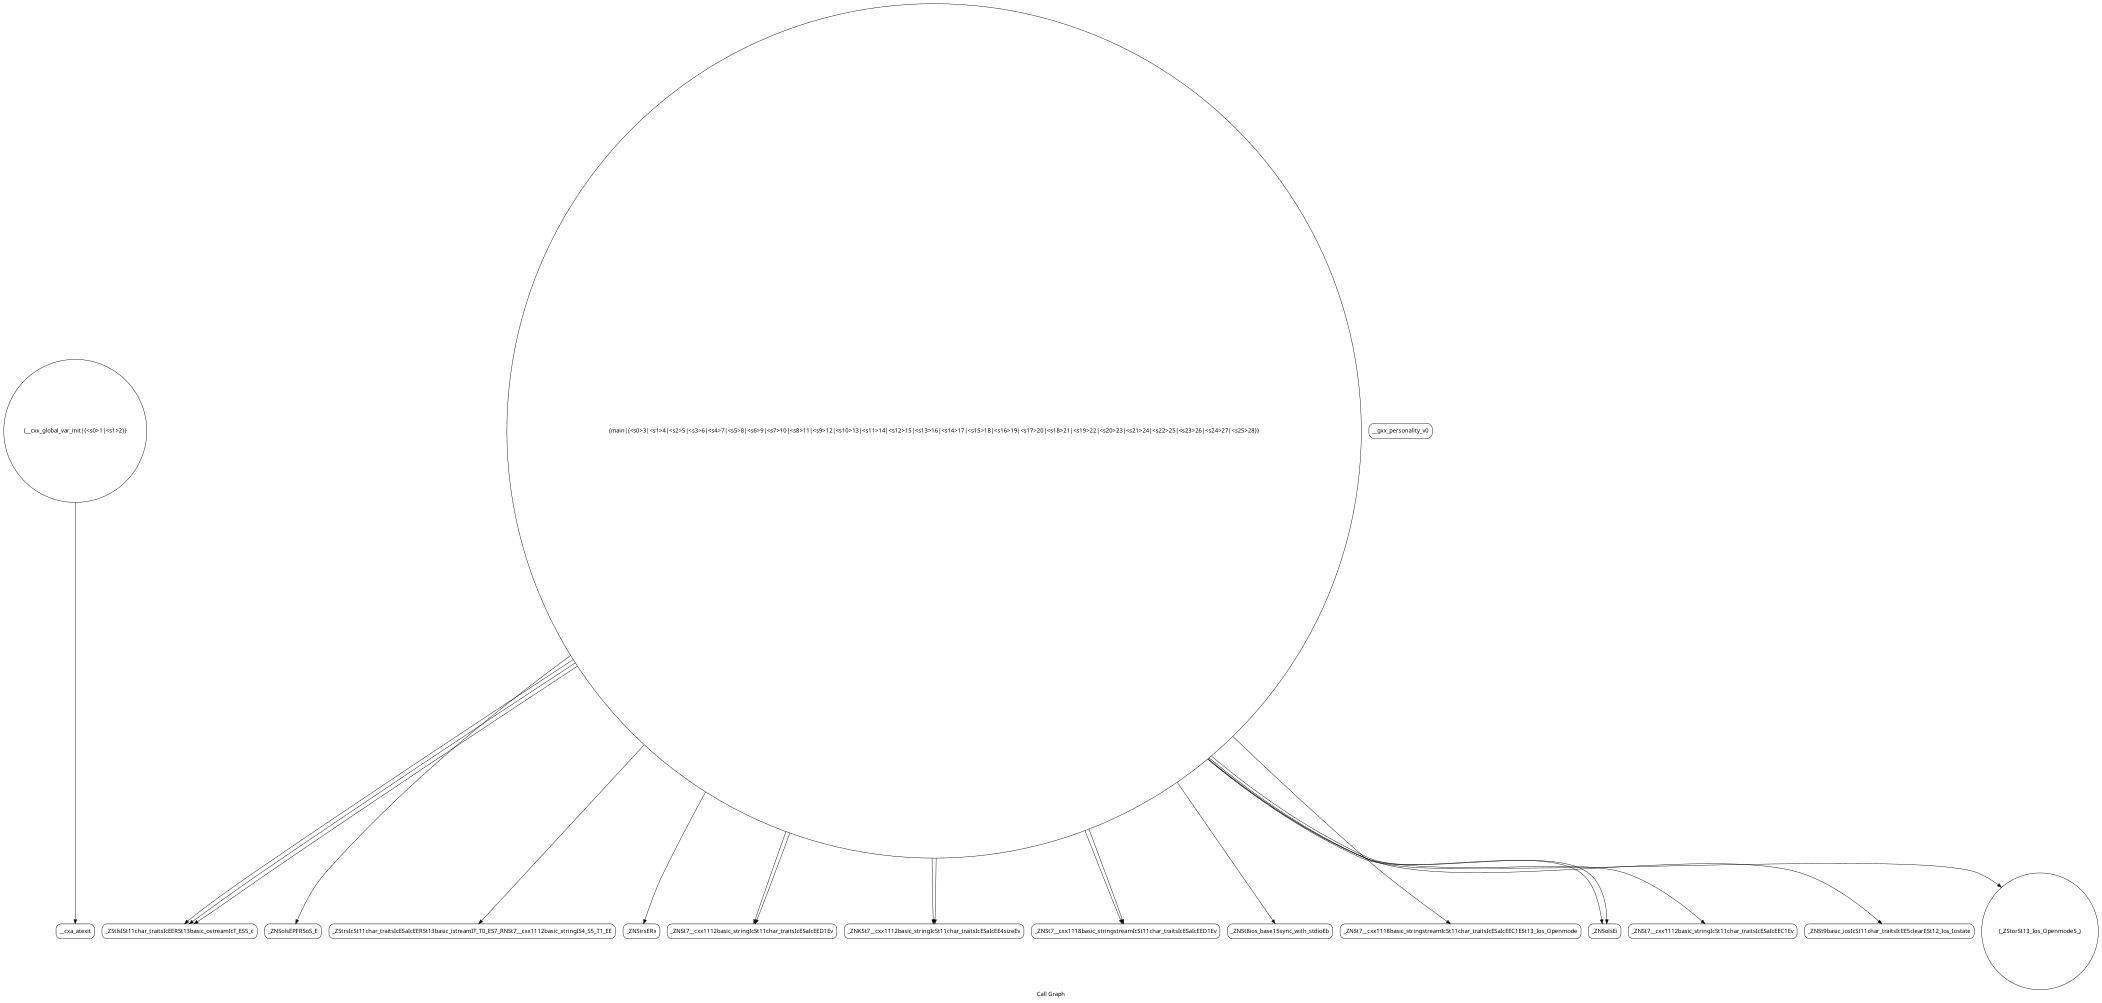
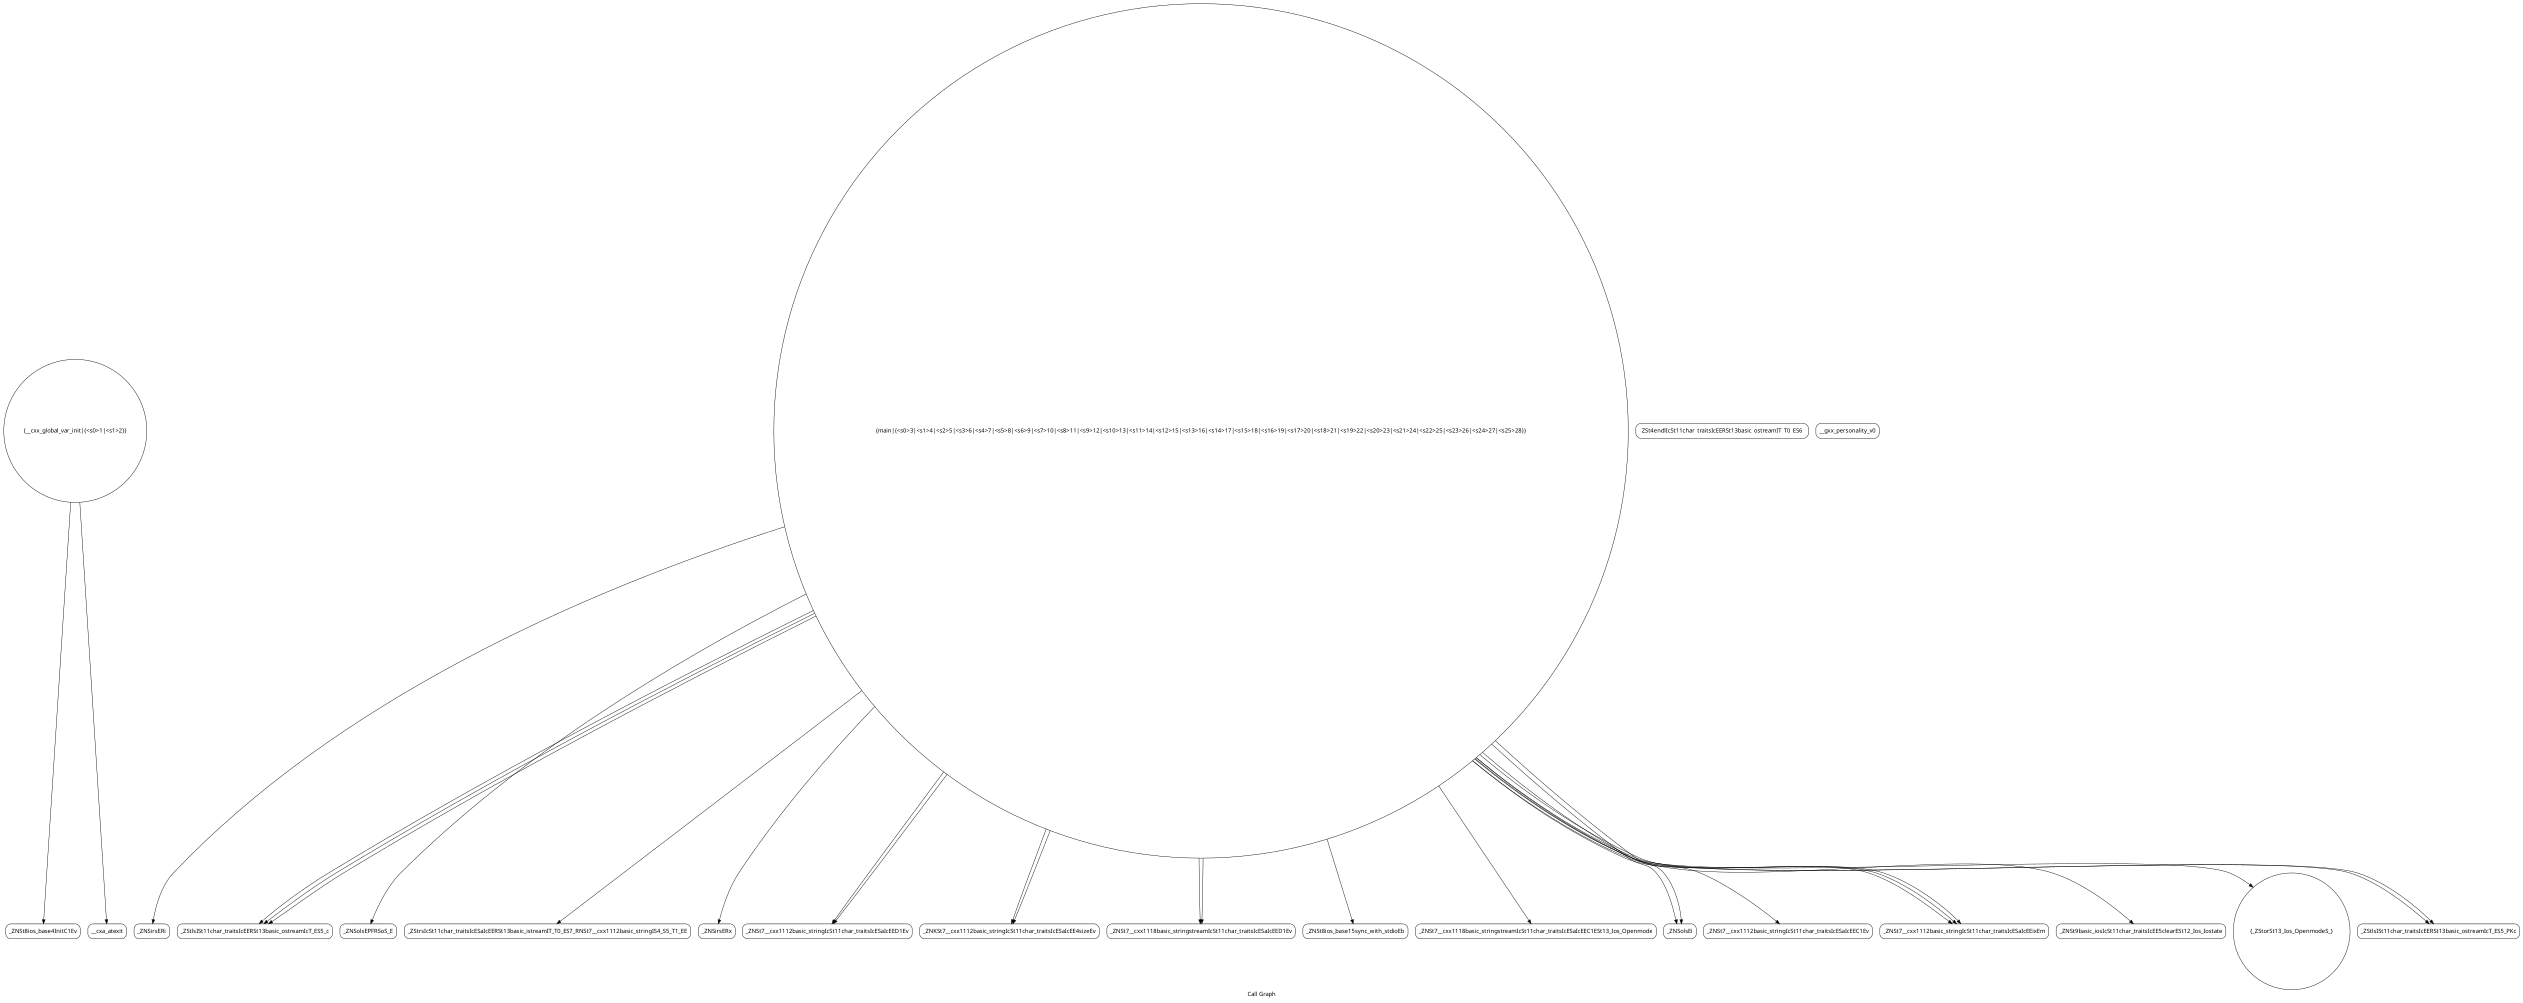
none -> (1722, 431)
none -> (43, 931)
none -> (152, 931)
none -> (1964, 931)
none -> (2439, 931)
